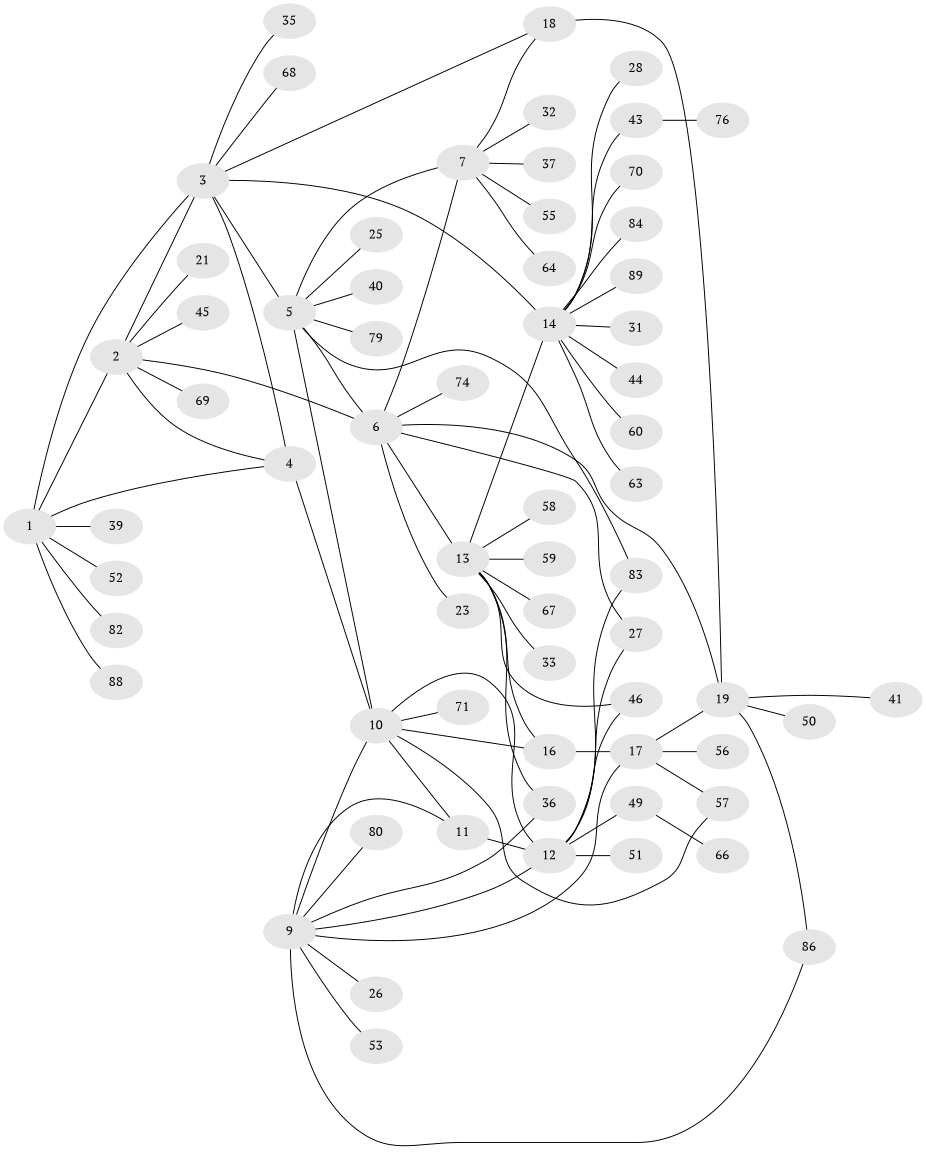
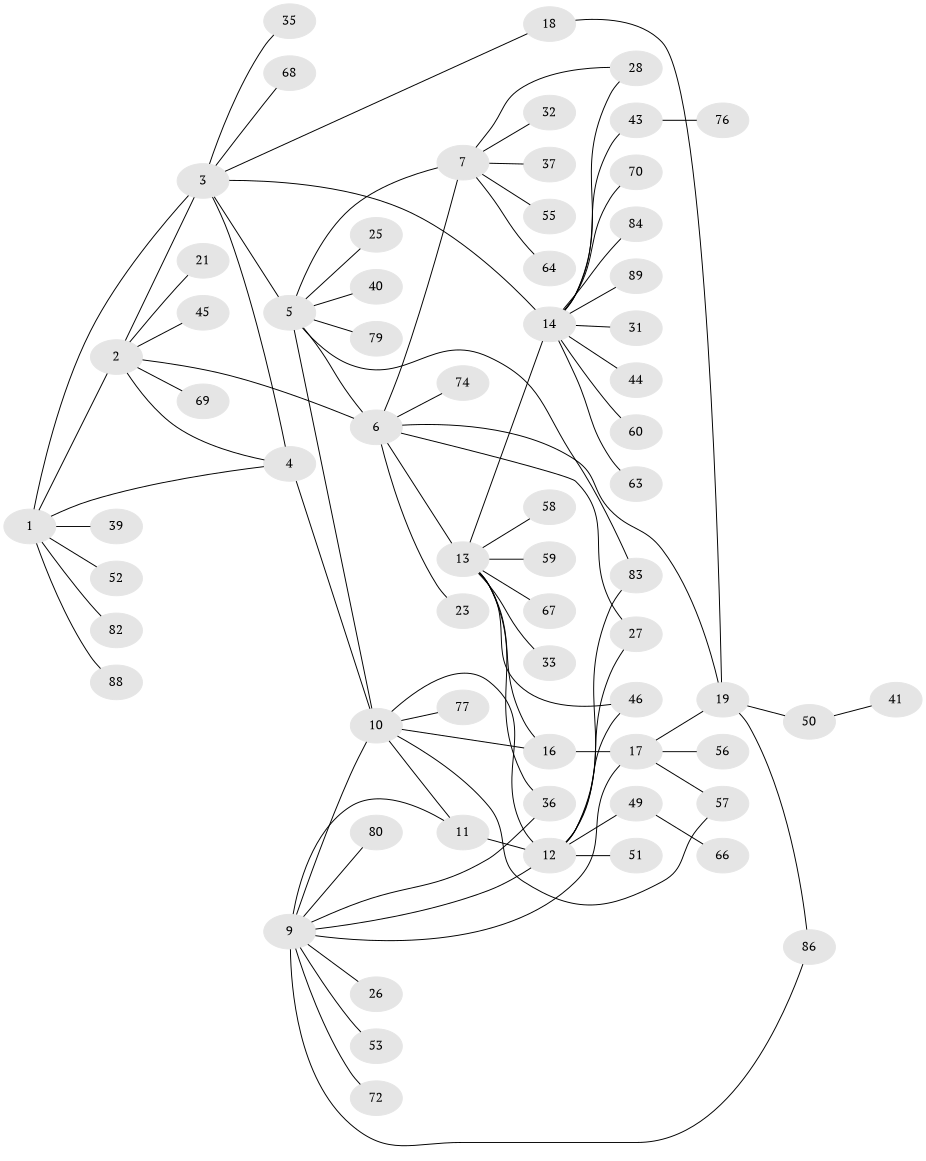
(506, 93) -> (529, 84)
(809, 695) -> (853, 711)
(463, 707) -> (463, 707)
none -> (376, 1098)
